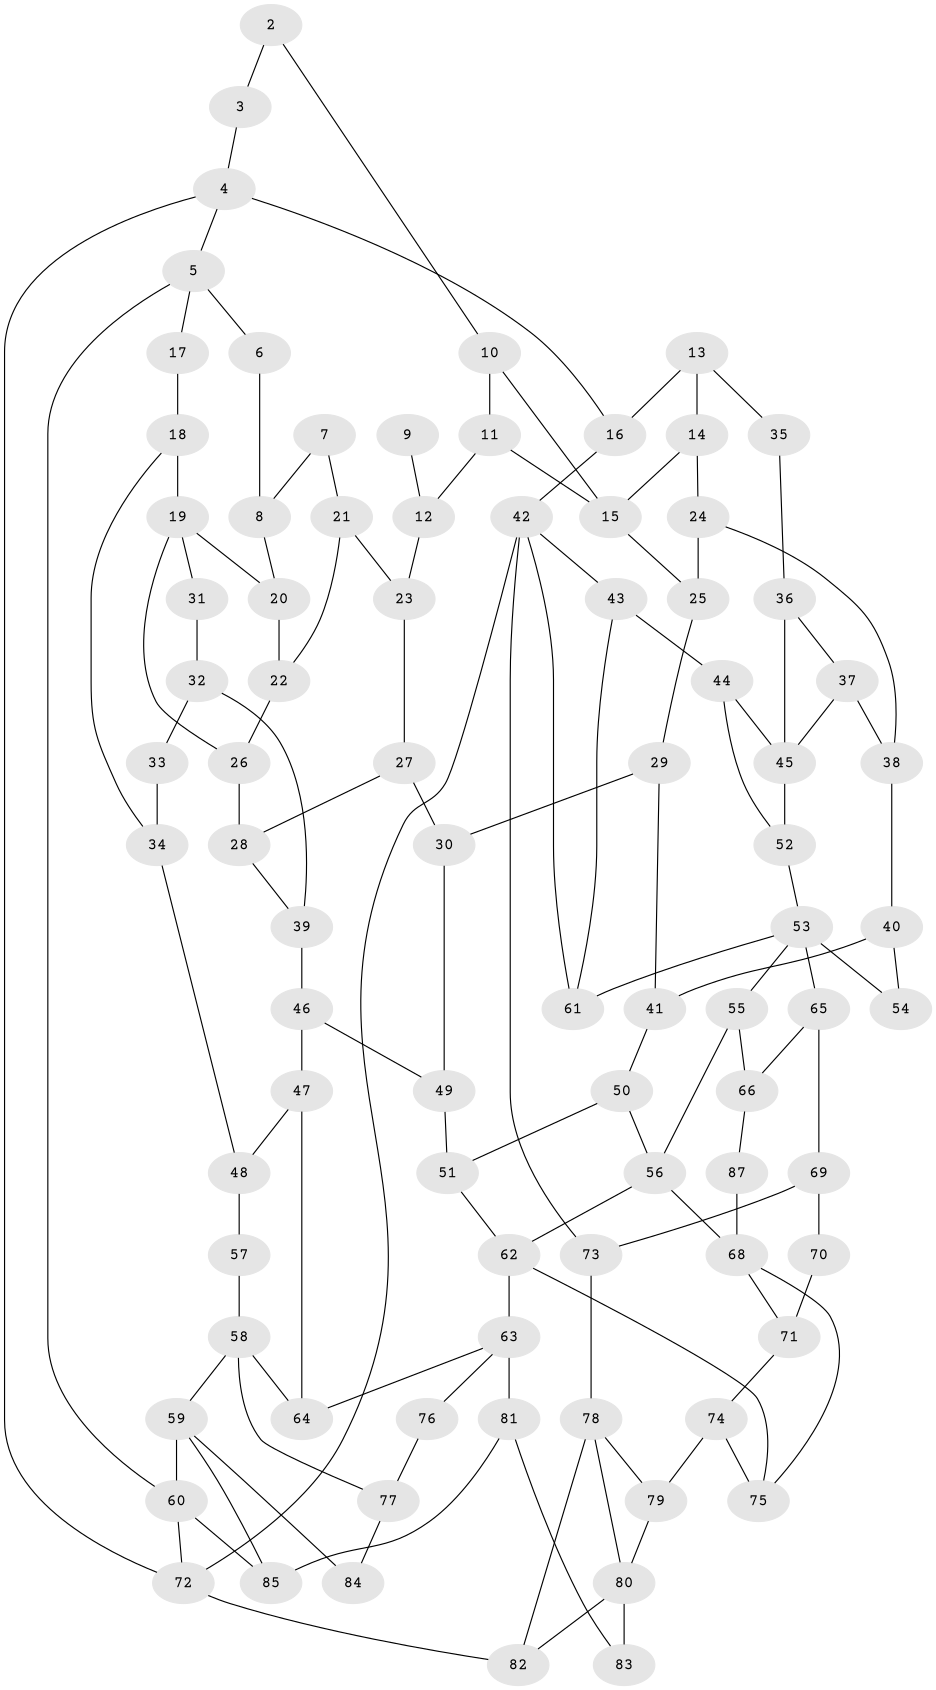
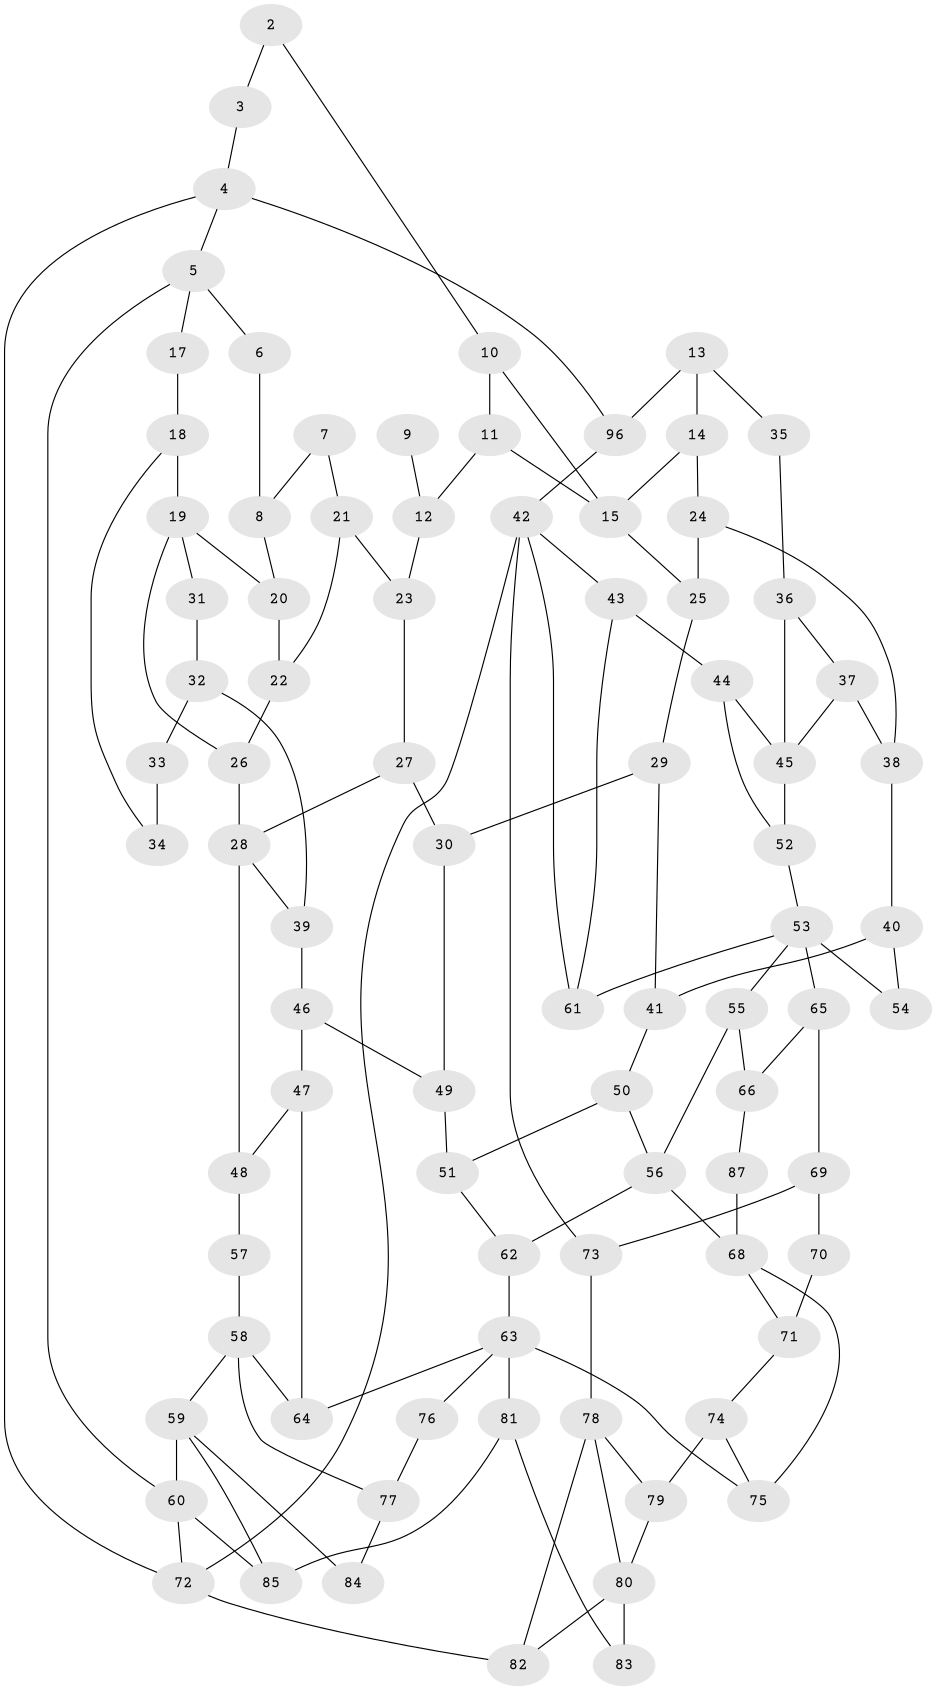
(615, 435) -> (615, 435)
(198, 1009) -> (239, 1009)
(685, 1349) -> (643, 1407)
